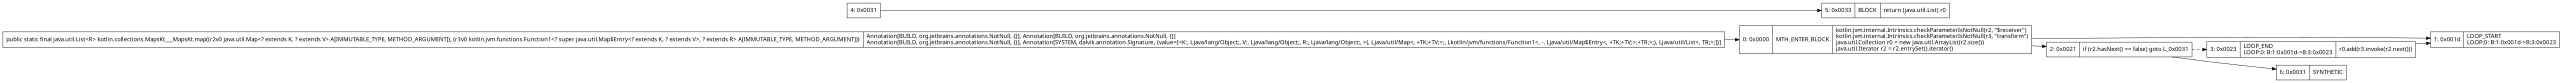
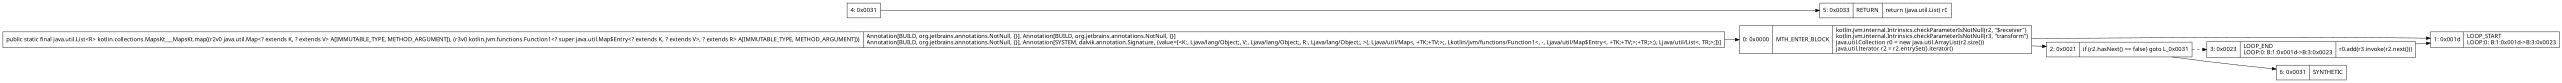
(1868, 10) -> (1868, 10)
